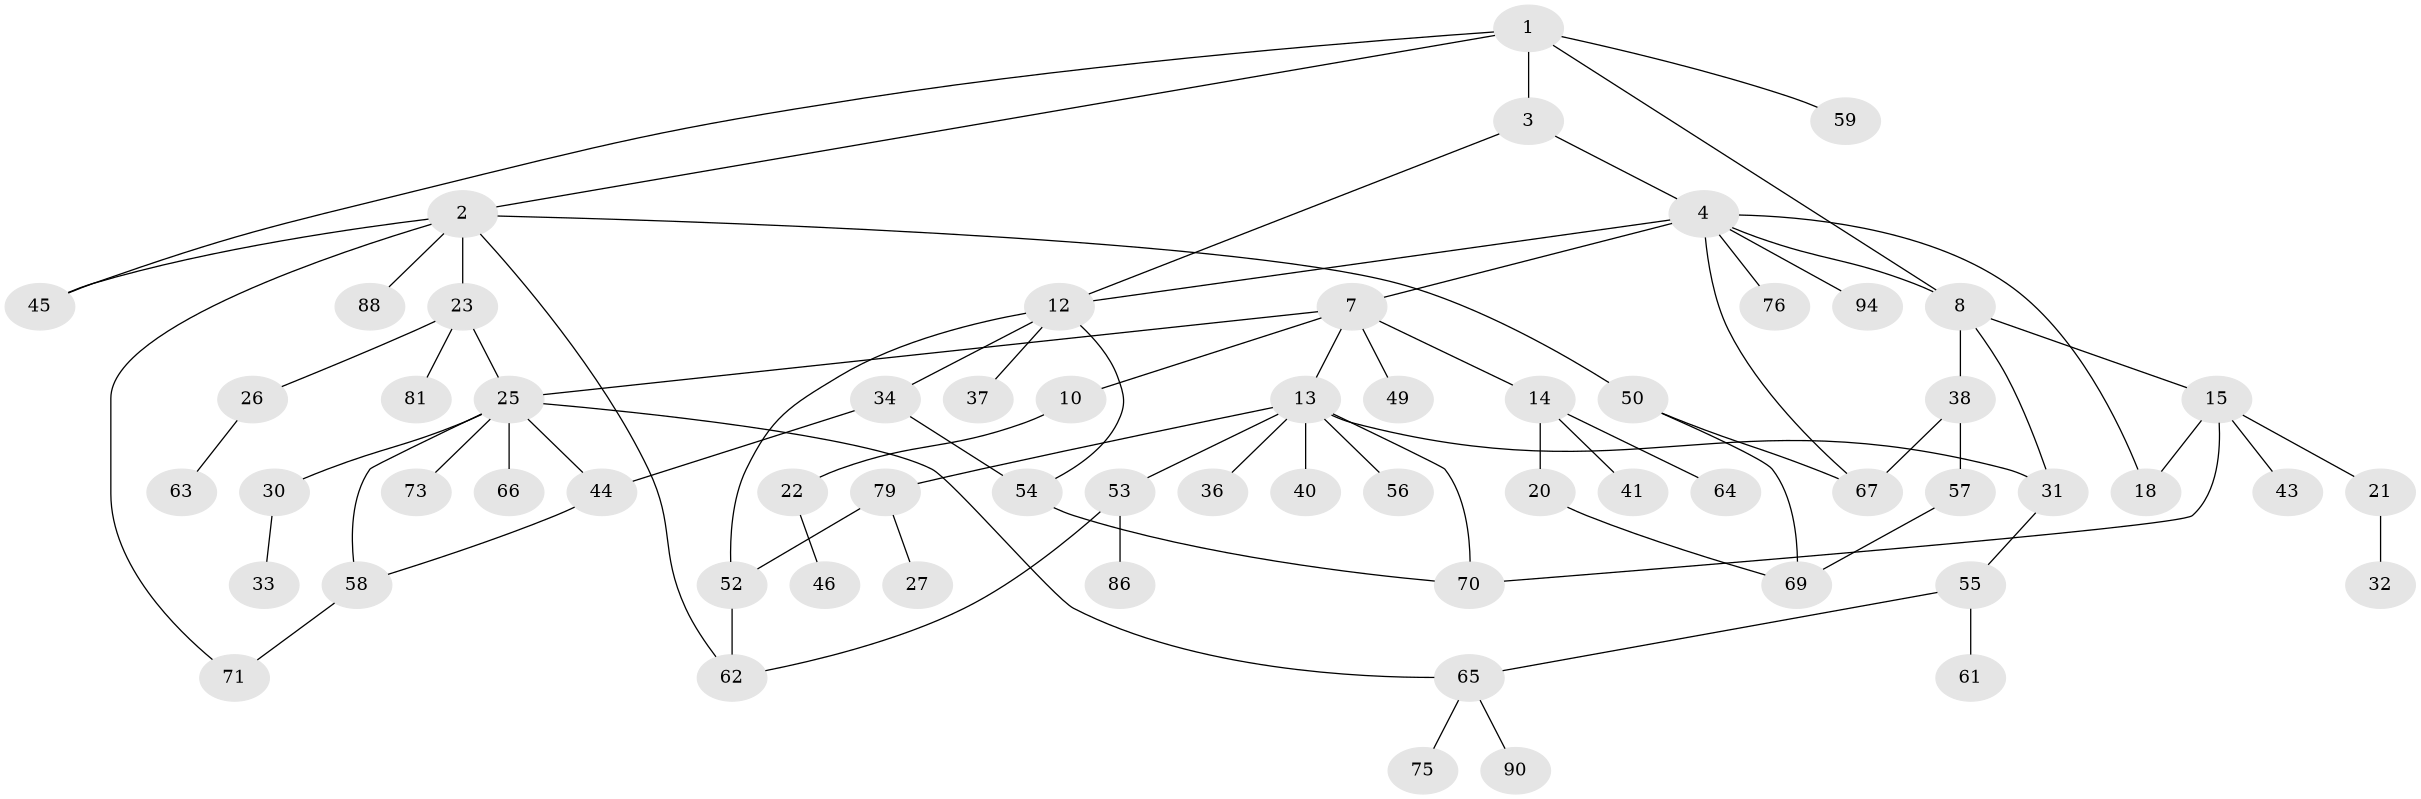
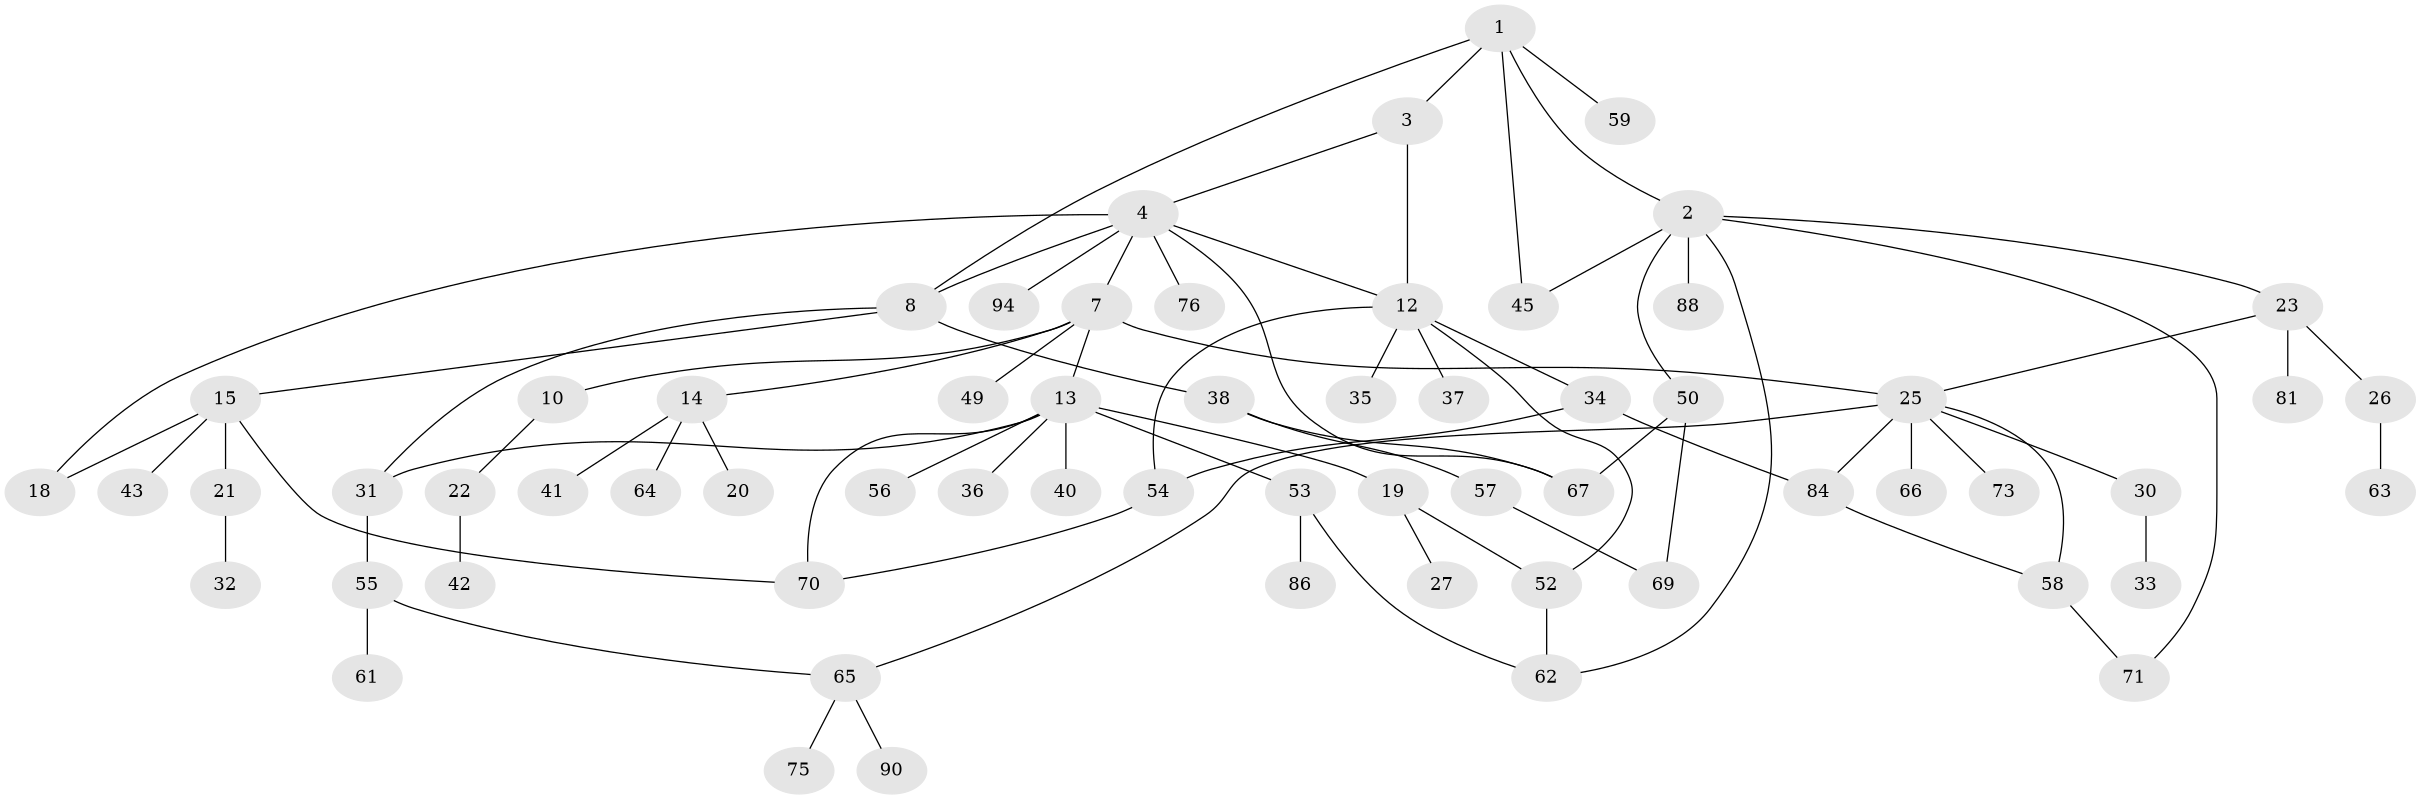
none -> (1361, 400)
(602, 492) -> (1819, 492)
(885, 492) -> (1393, 492)
(1665, 544) -> none
(825, 585) -> (460, 585)
